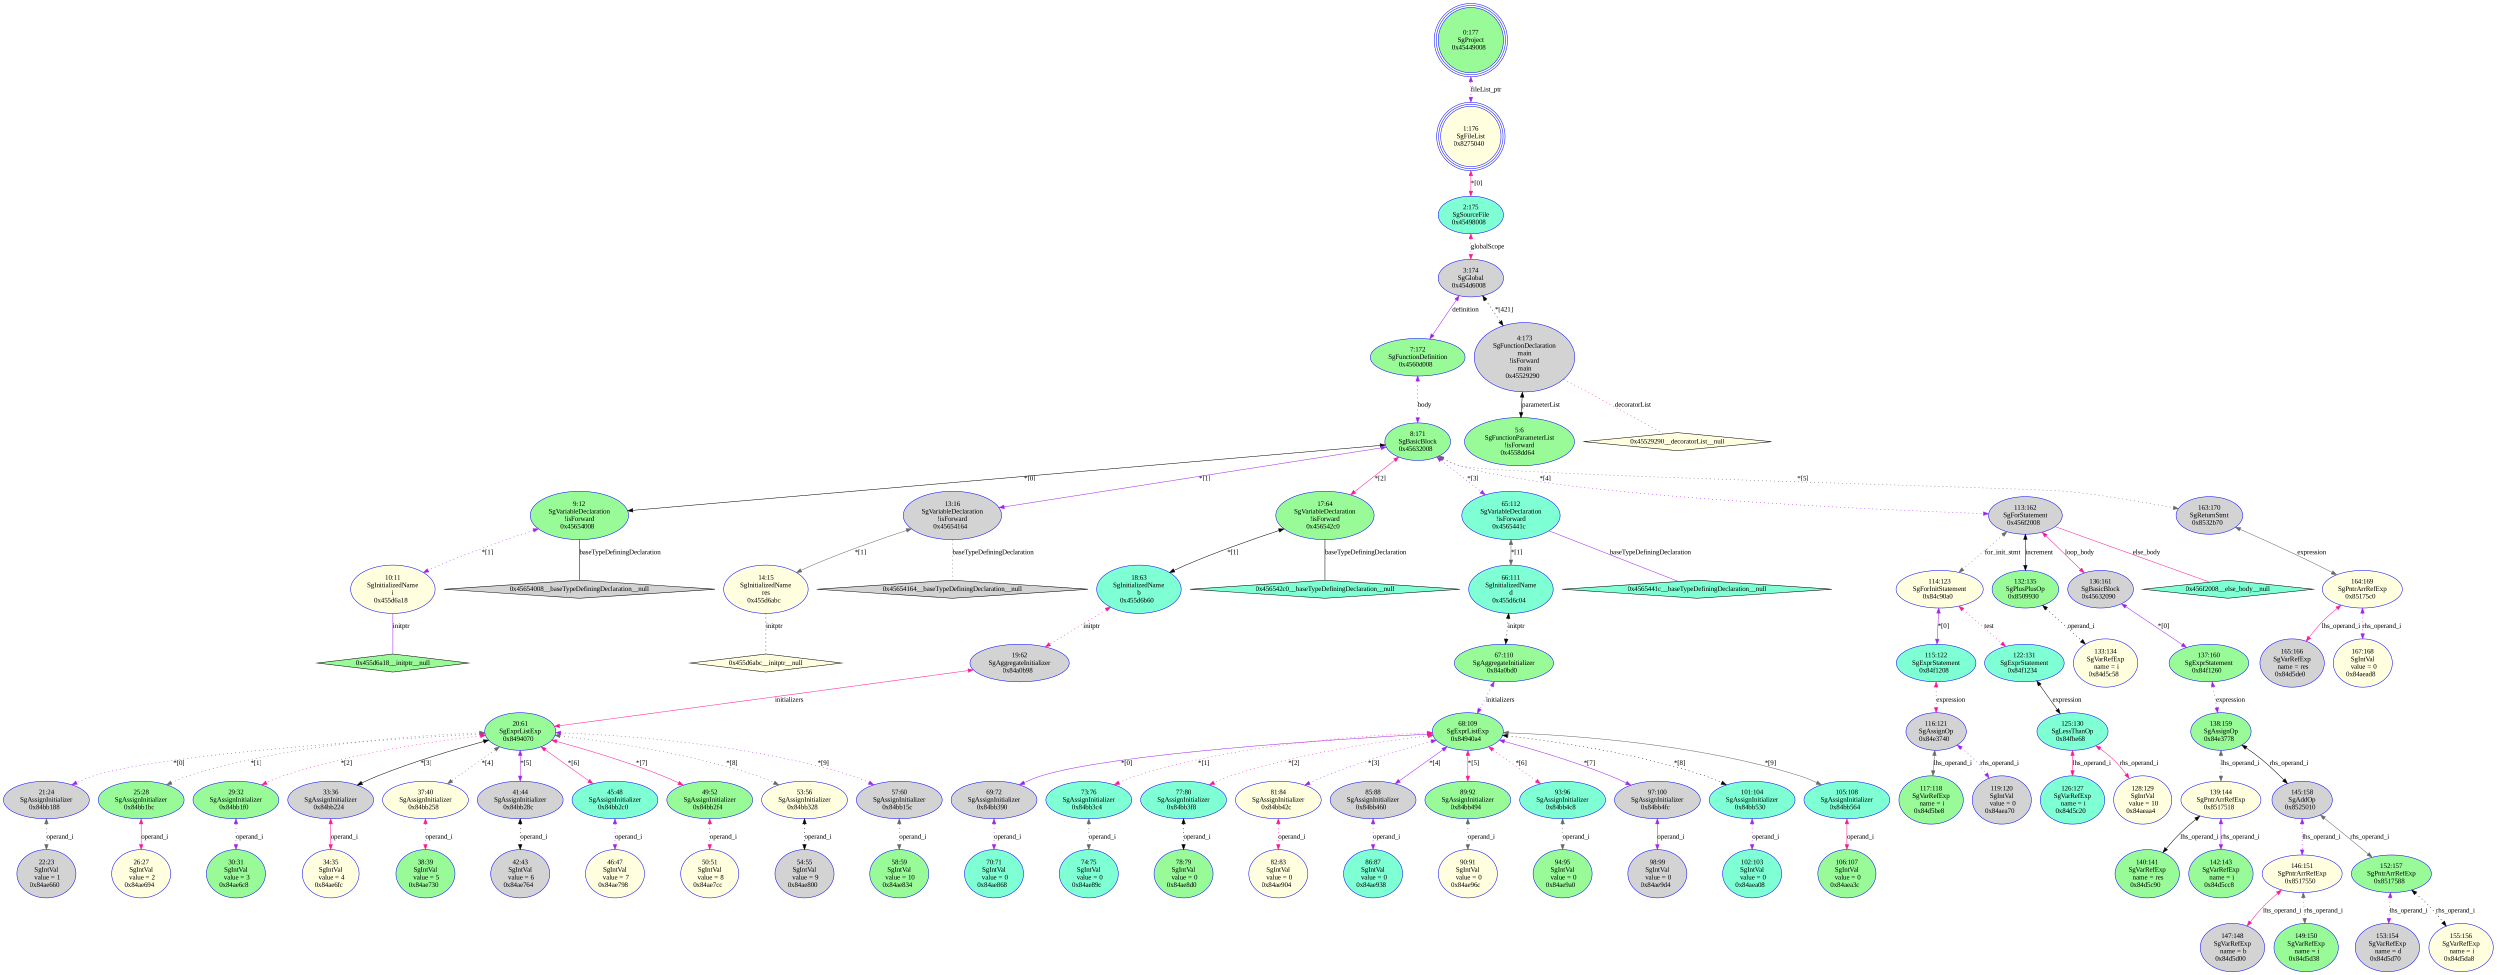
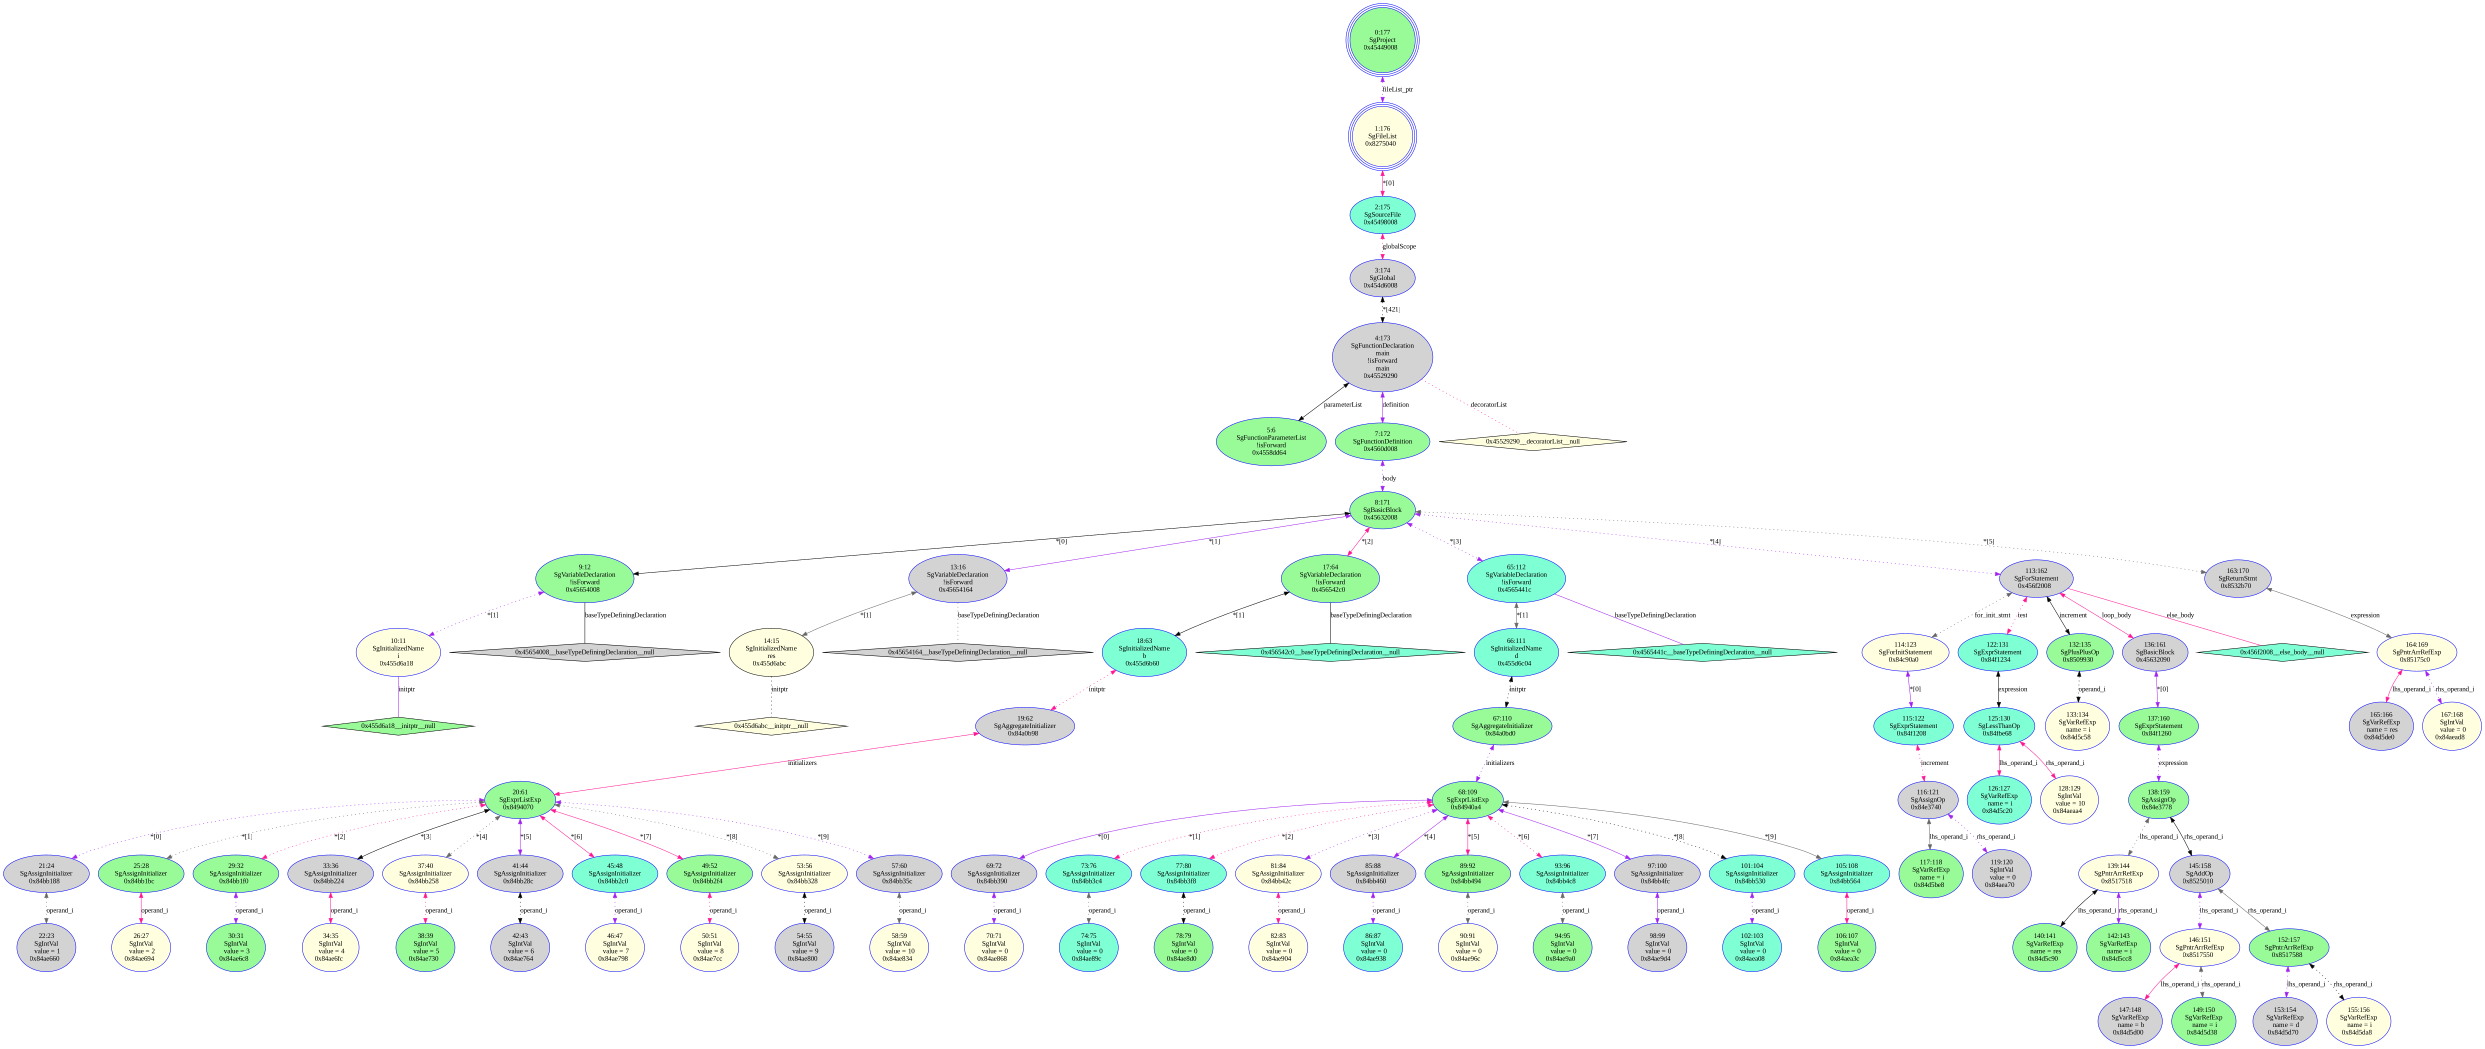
(1444, 317) -> (1383, 408)
(766, 589) -> (771, 652)
(1982, 626) -> (2017, 615)
(1951, 700) -> (1935, 763)
(899, 800) -> (899, 874)
(899, 874) -> (899, 948)
(994, 874) -> (994, 948)
